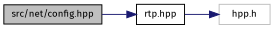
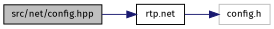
(161, 14) -> (161, 14)
(245, 14) -> (245, 14)
